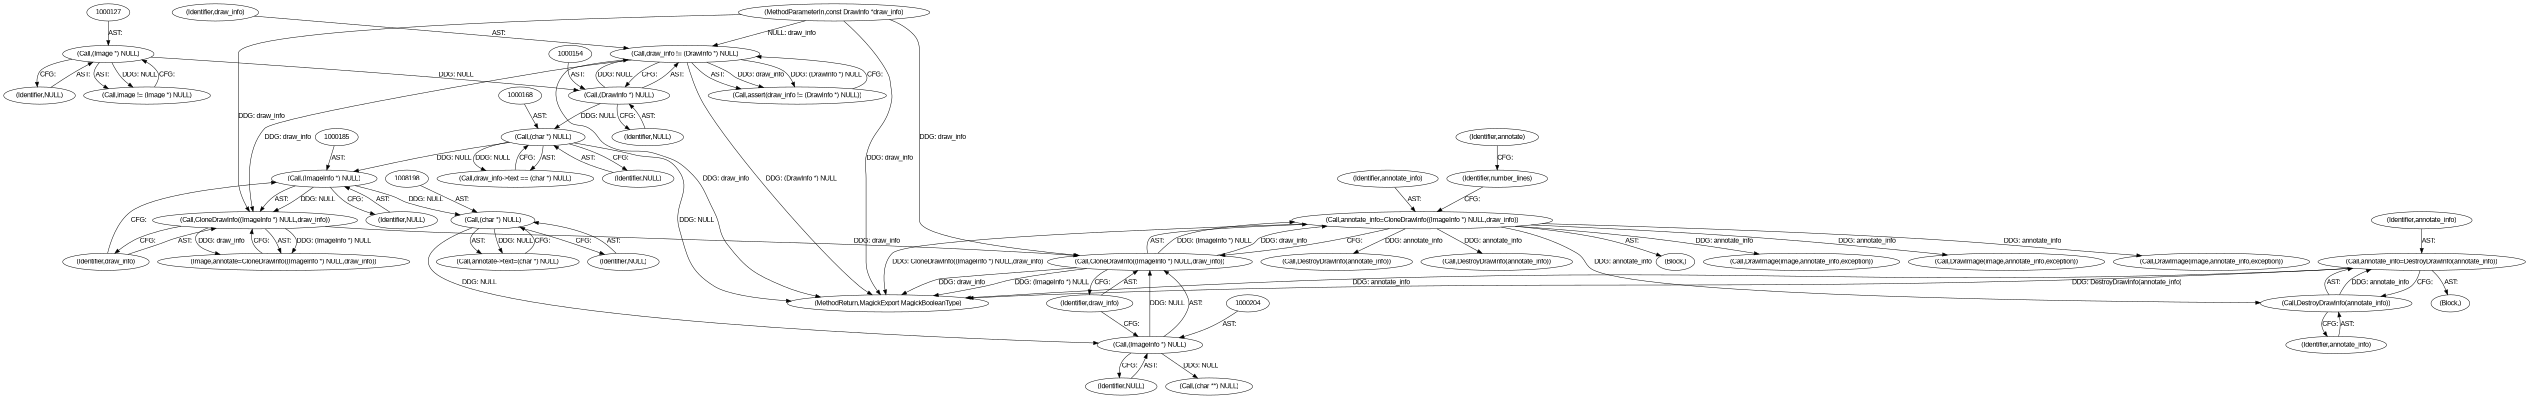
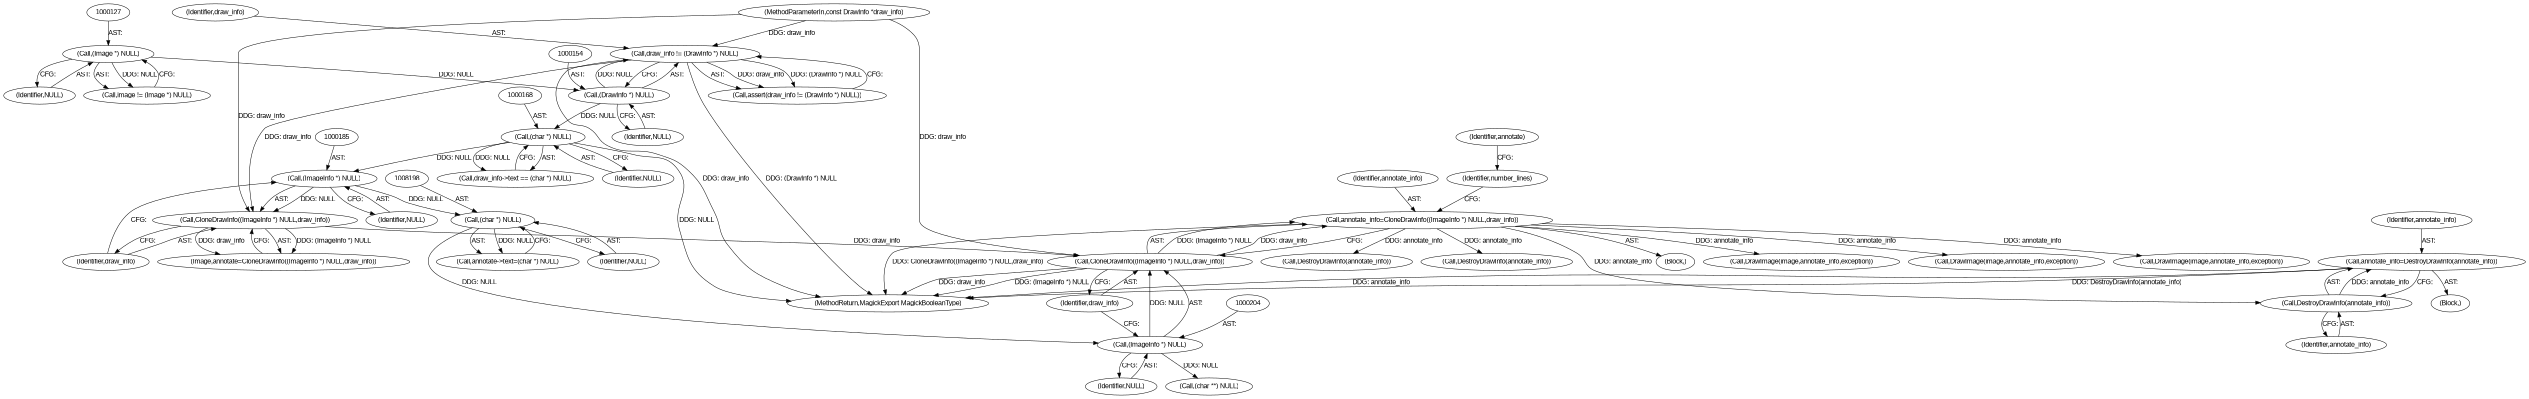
(792, 33) -> (792, 33)
(869, 146) -> none
